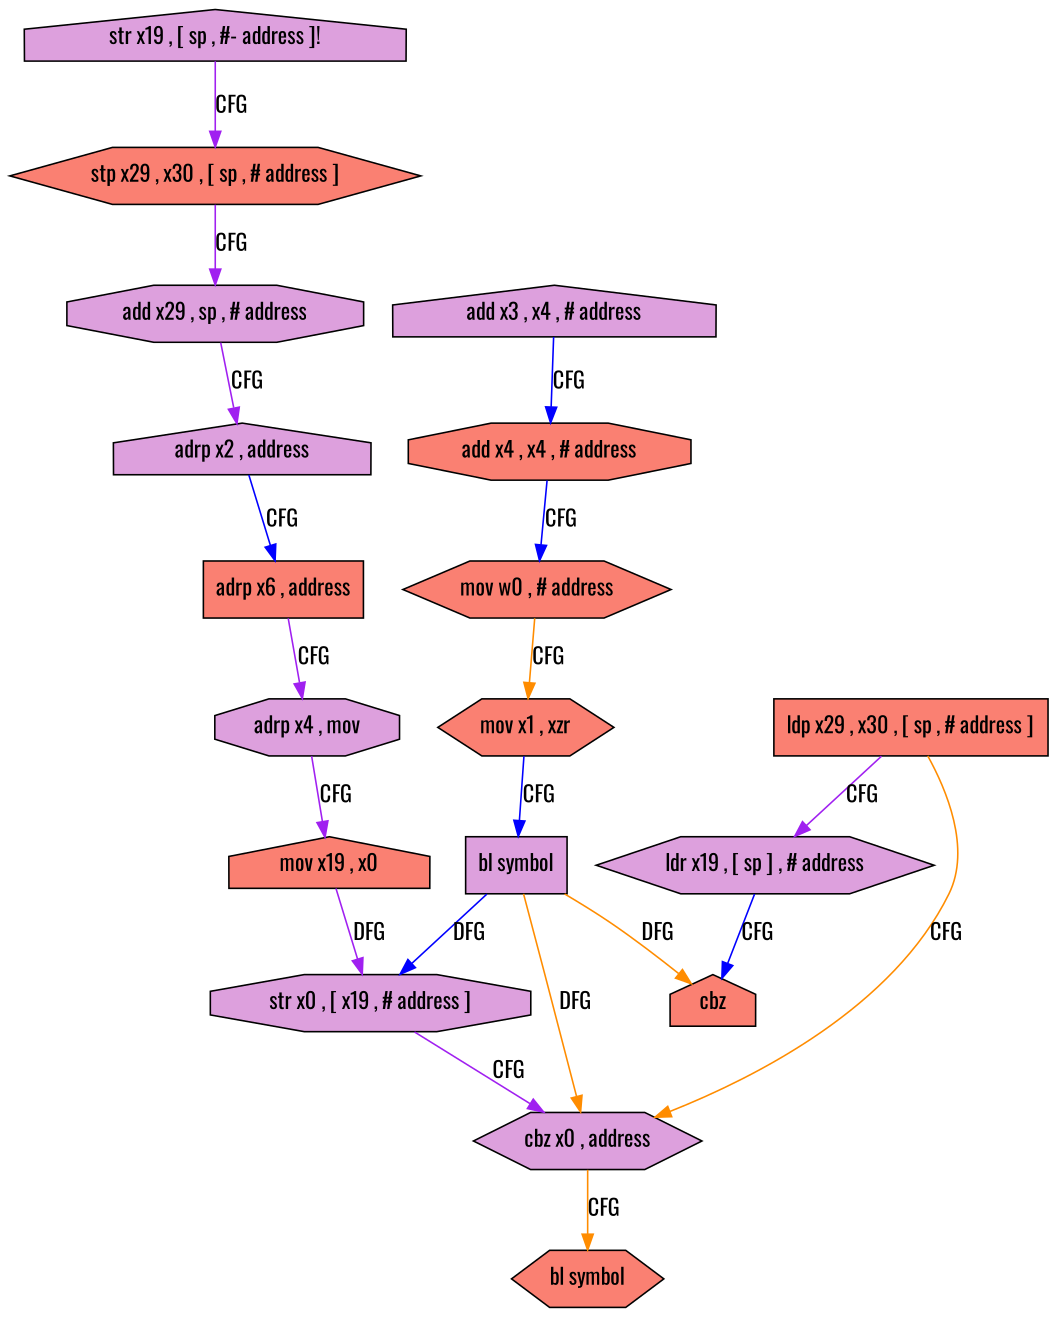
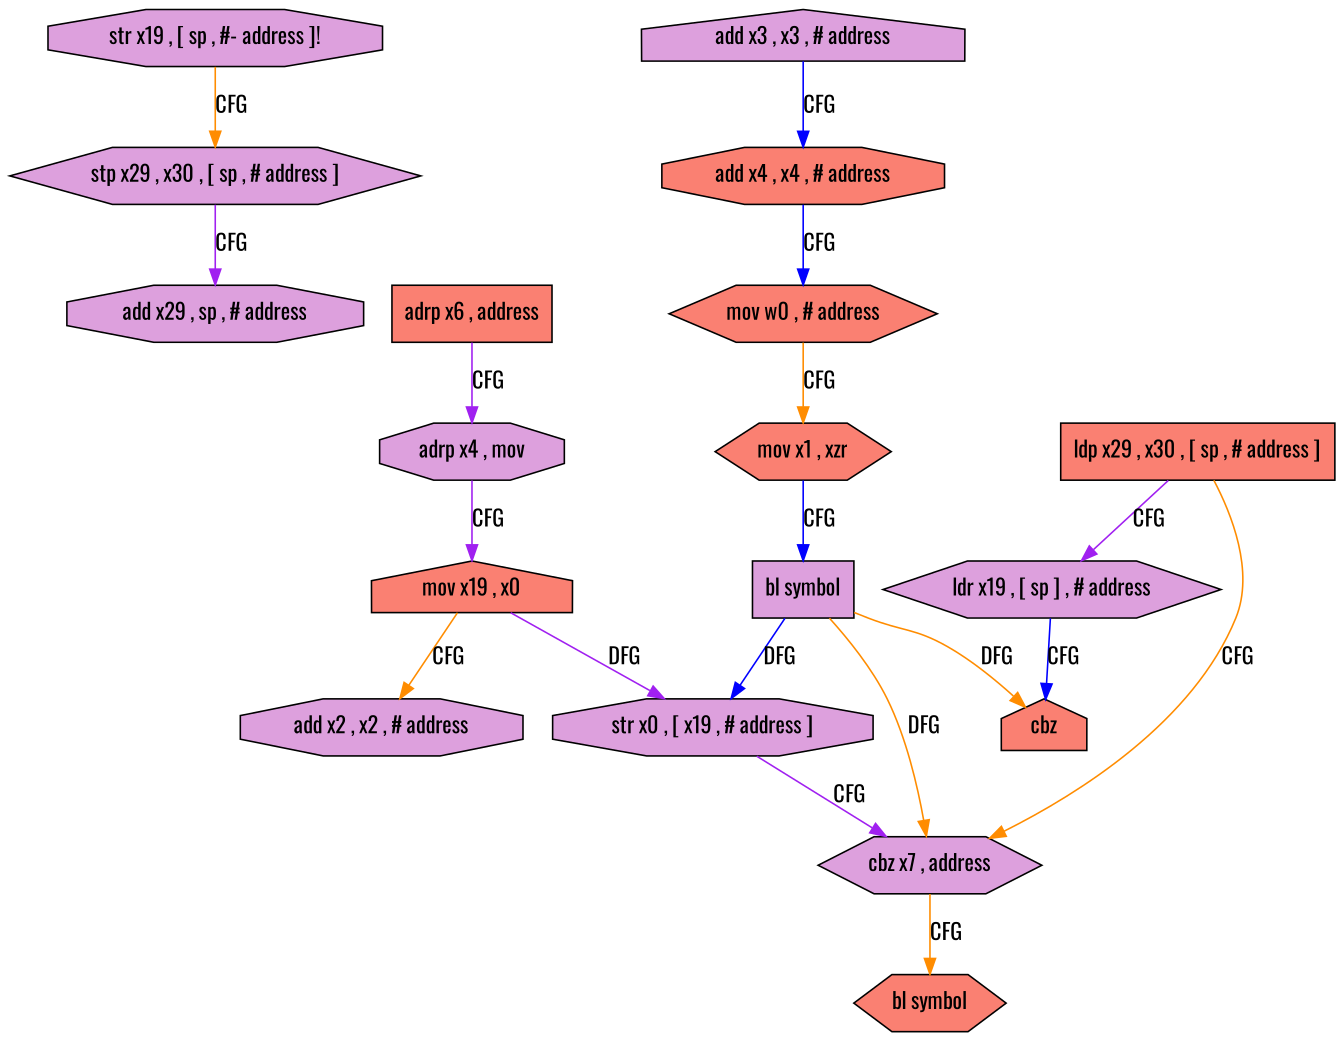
(215, 38) -> (215, 38)
(215, 96) -> (215, 99)
(215, 176) -> (215, 176)
(554, 314) -> (803, 38)
(242, 452) -> none
none -> (382, 727)
(588, 1141) -> (930, 865)
